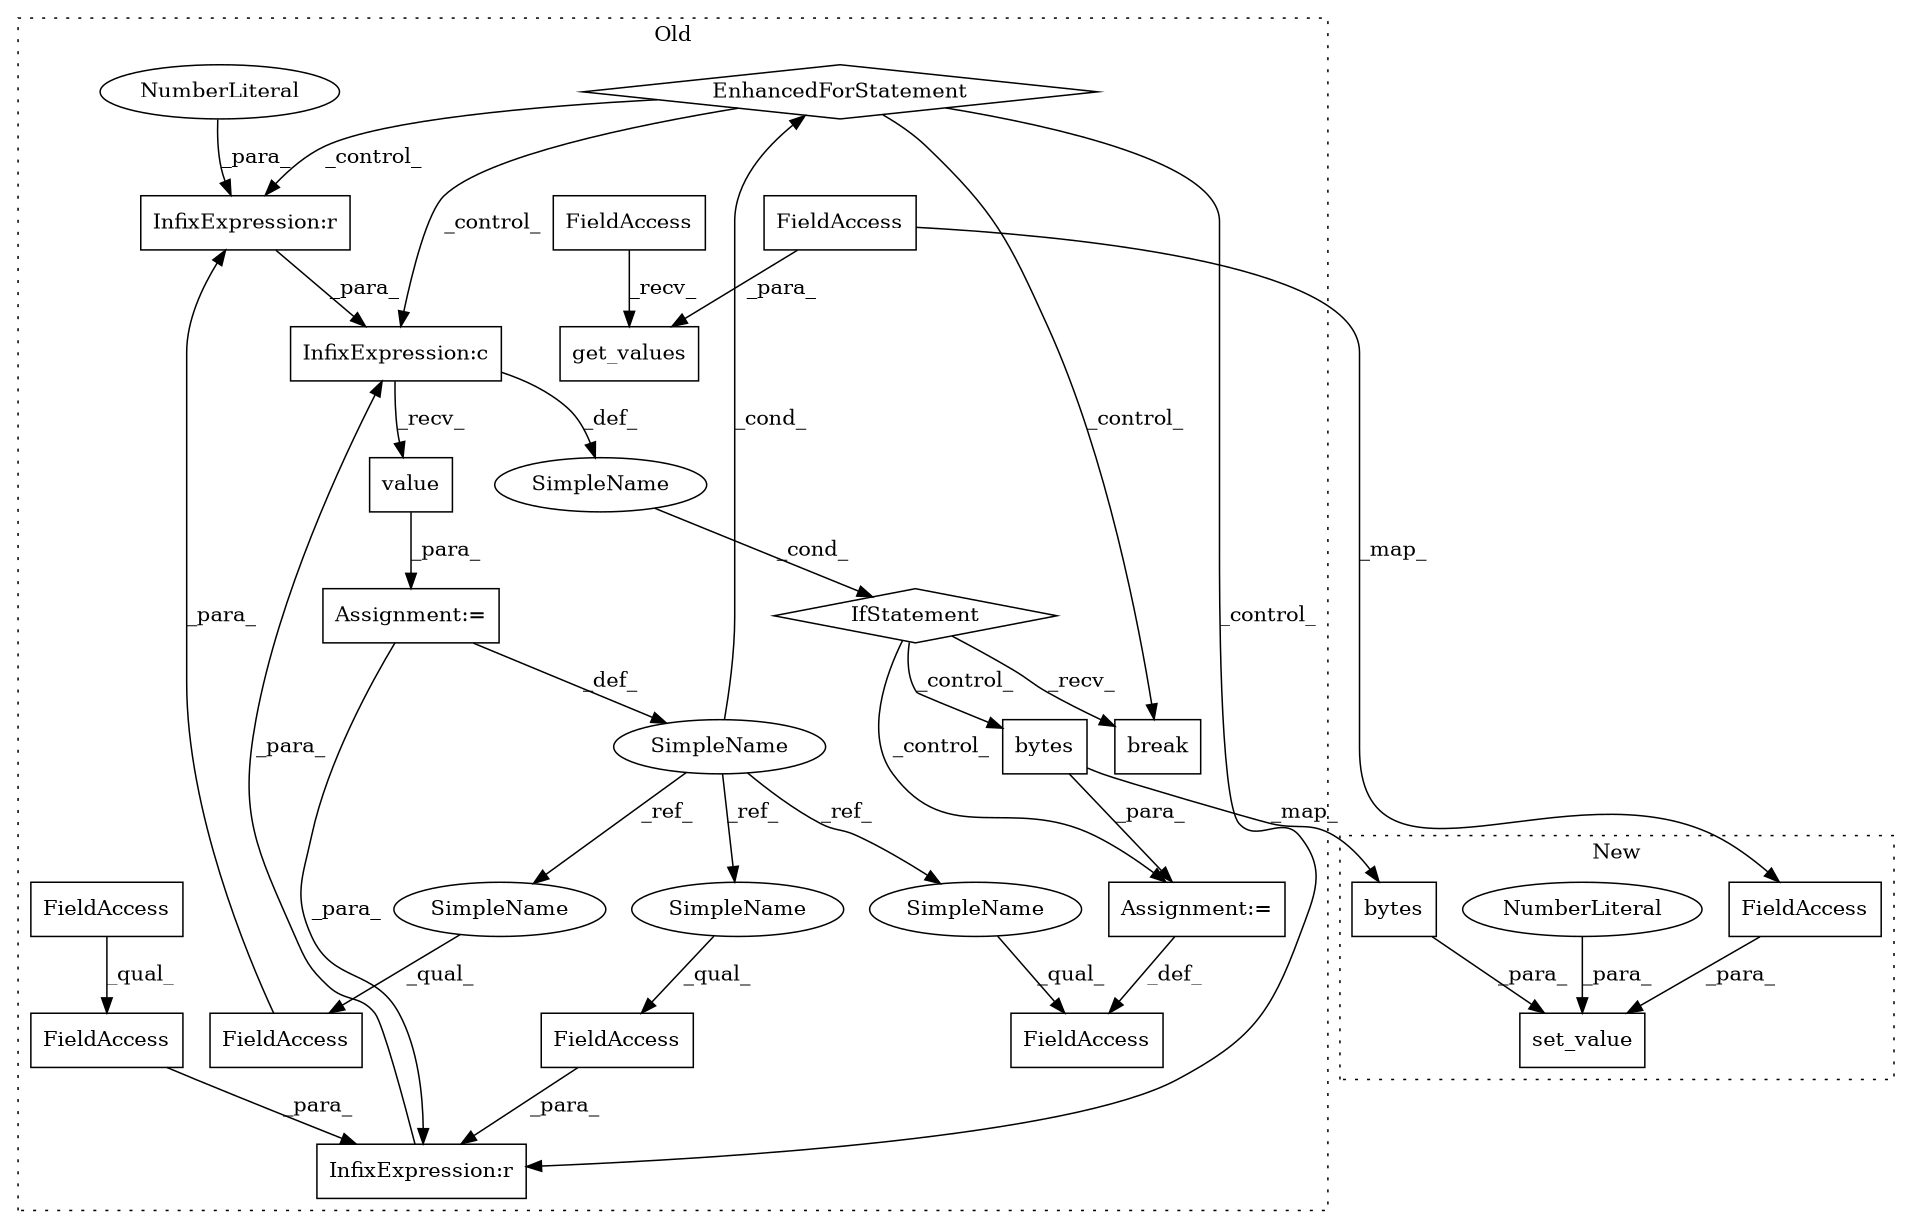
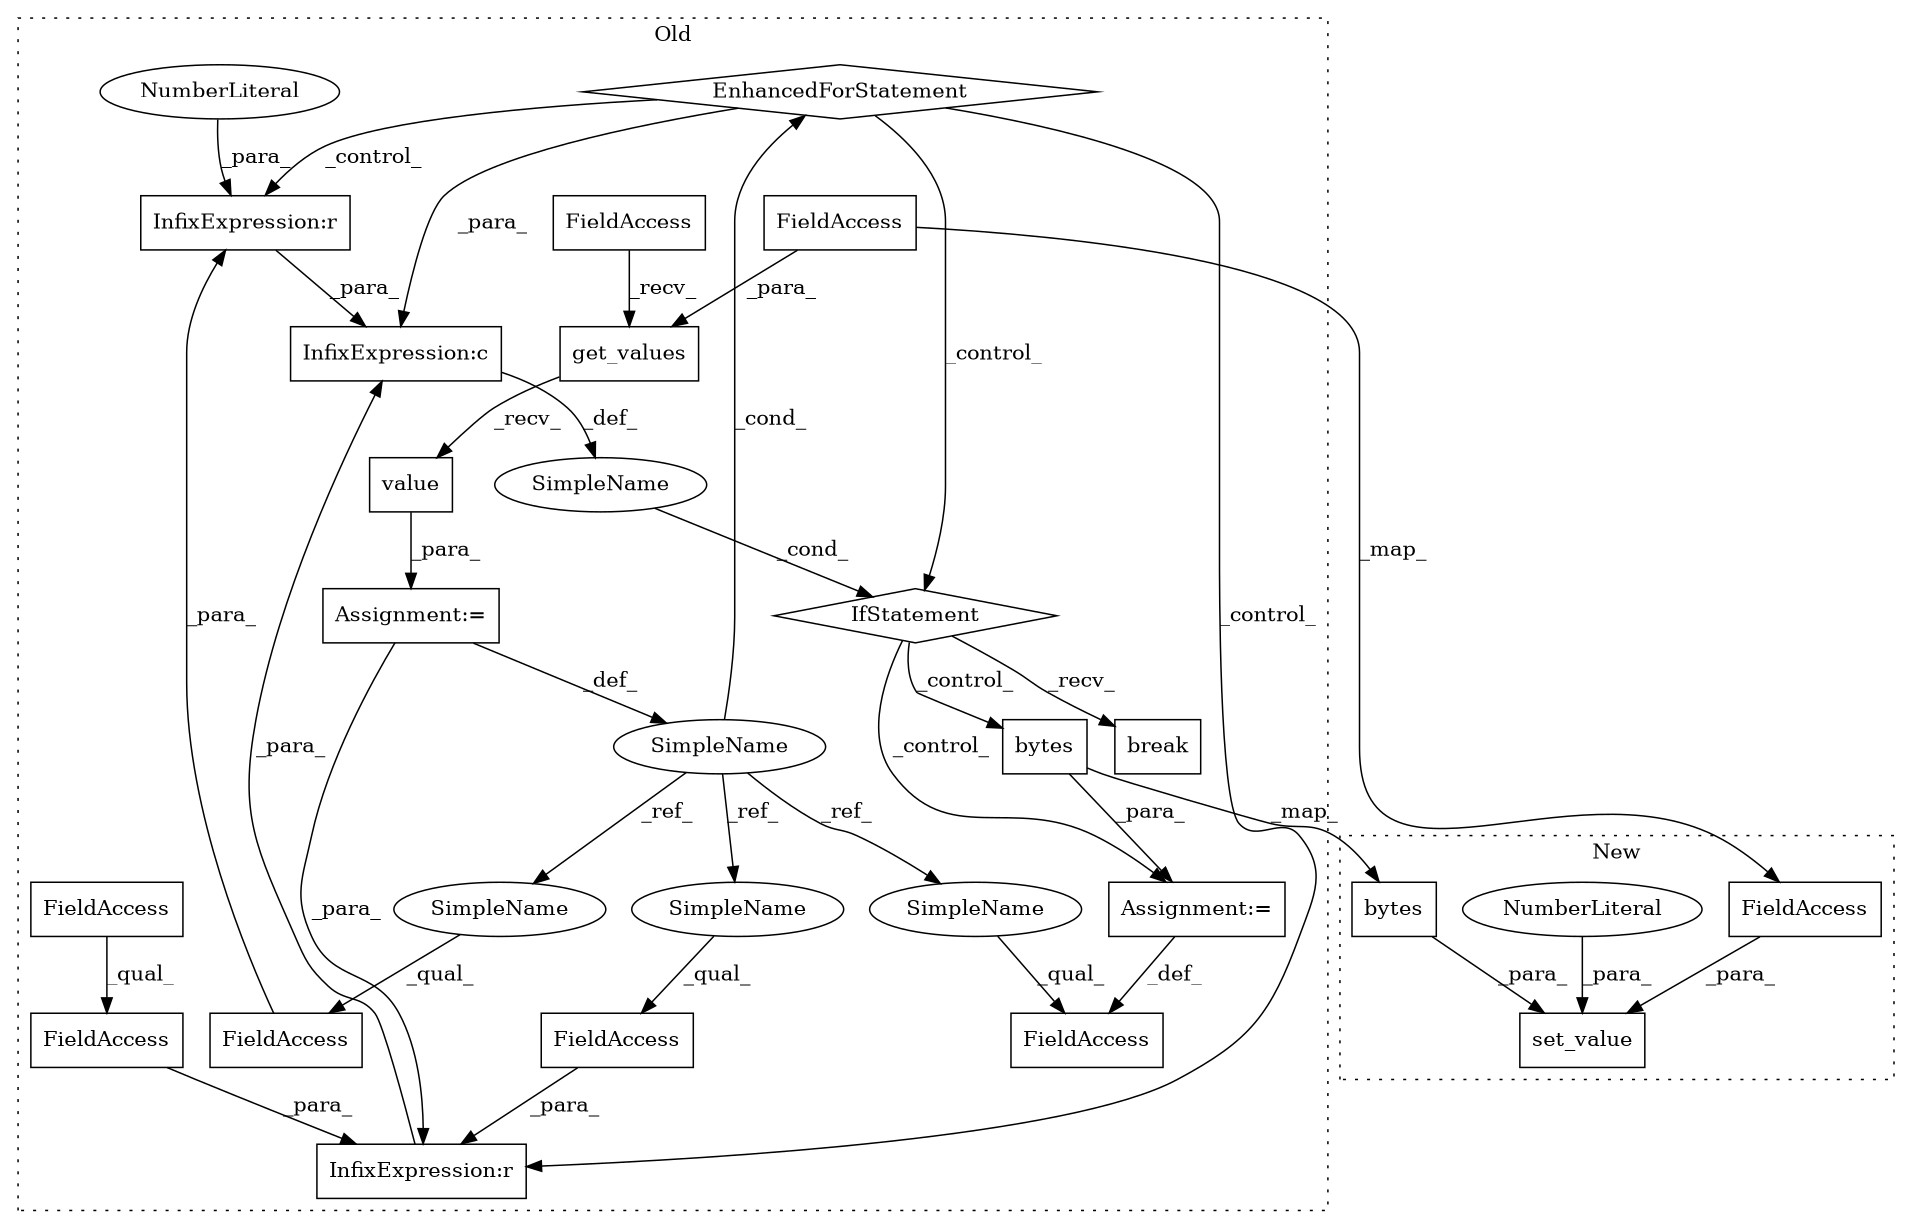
(492, 223) -> (492, 223)
(1070, 382) -> (945, 334)
(396, 412) -> (499, 405)
